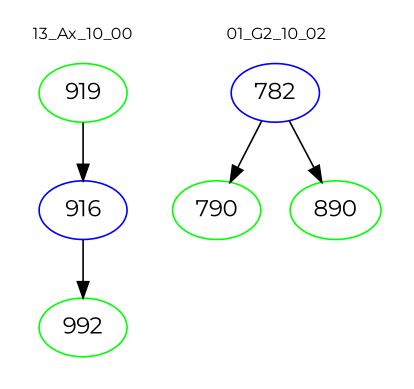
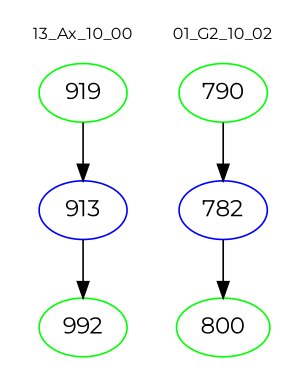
(250, 144) -> (223, 144)
(83, 210) -> (83, 210)
(336, 210) -> (223, 327)
